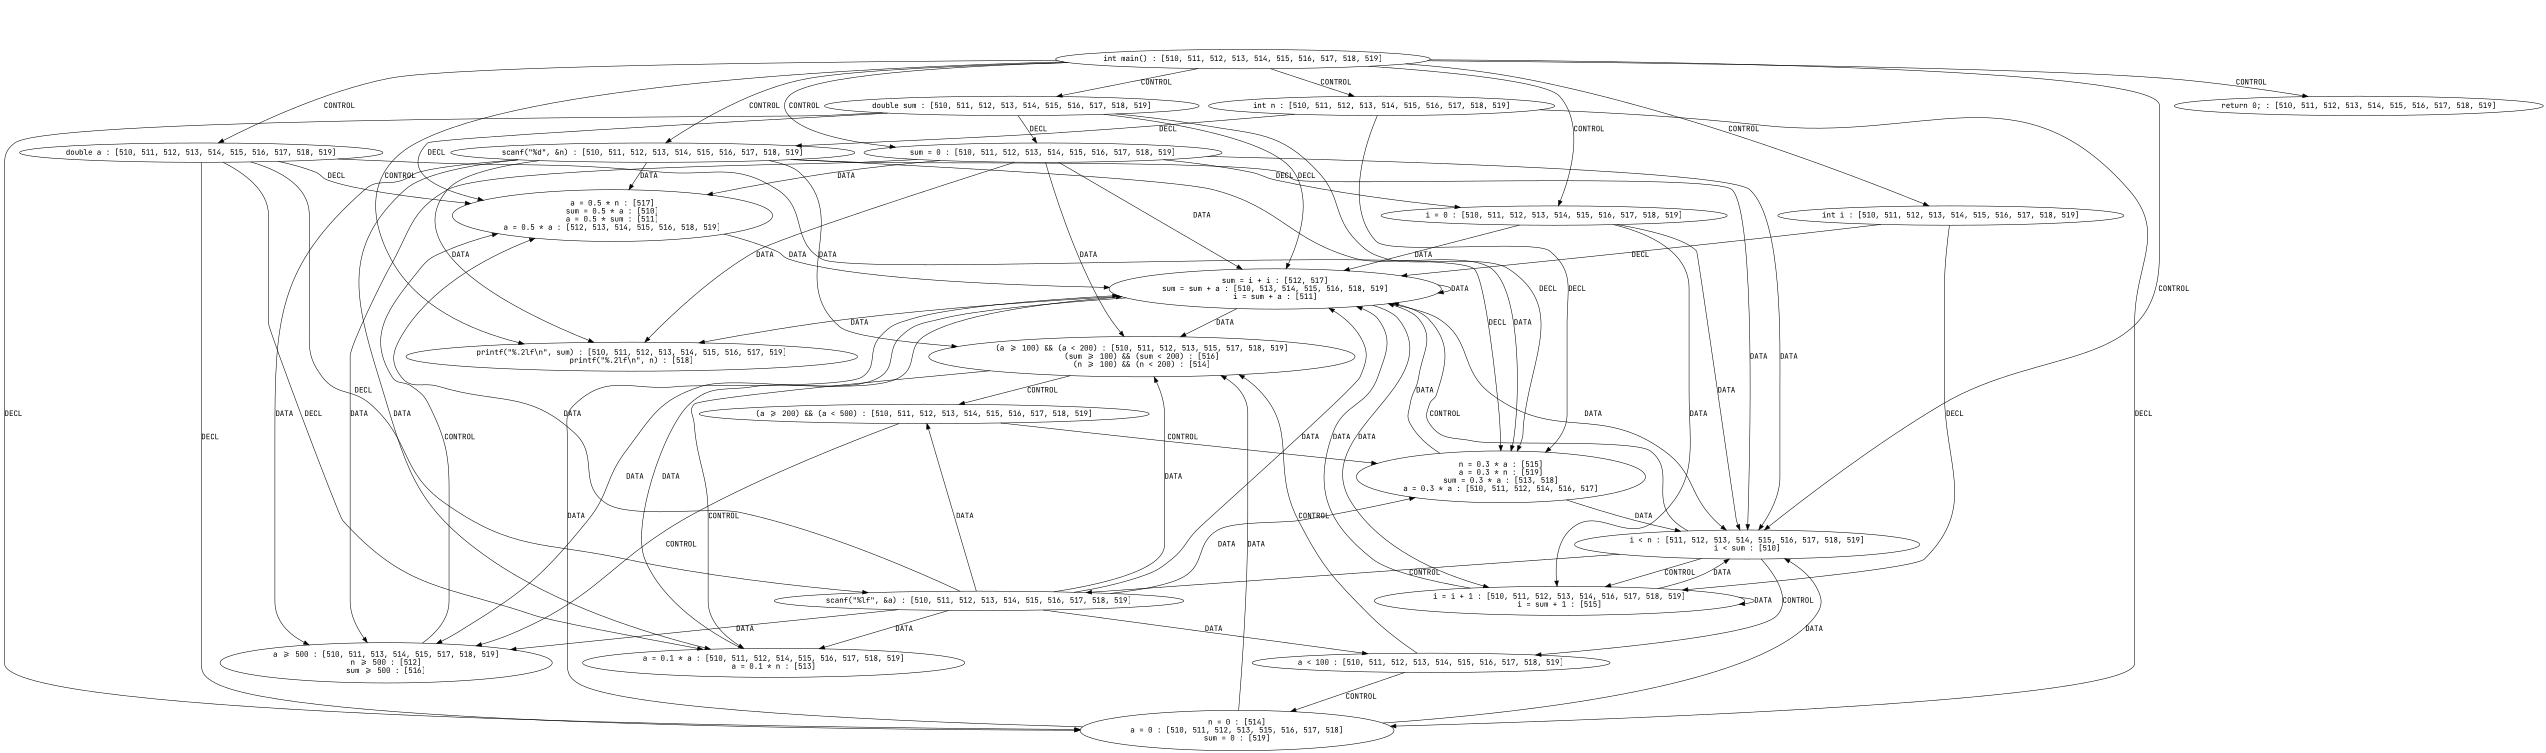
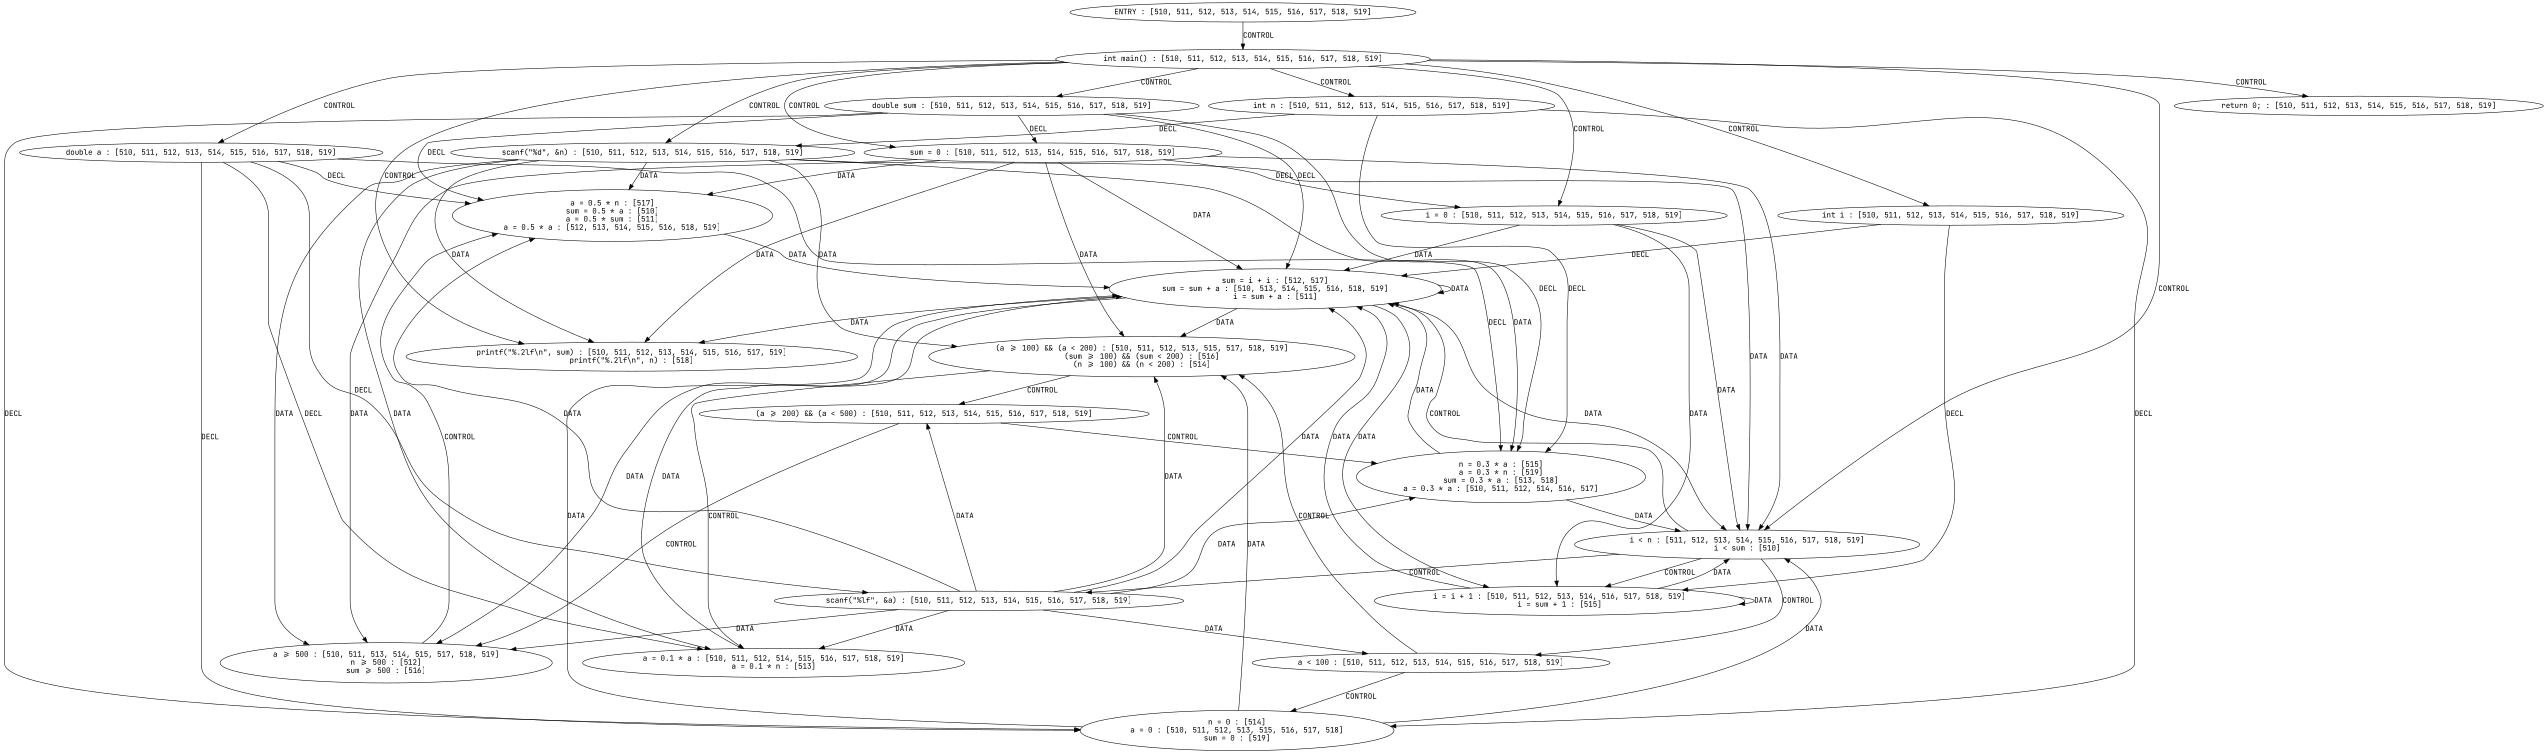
none -> (1243, 12)
